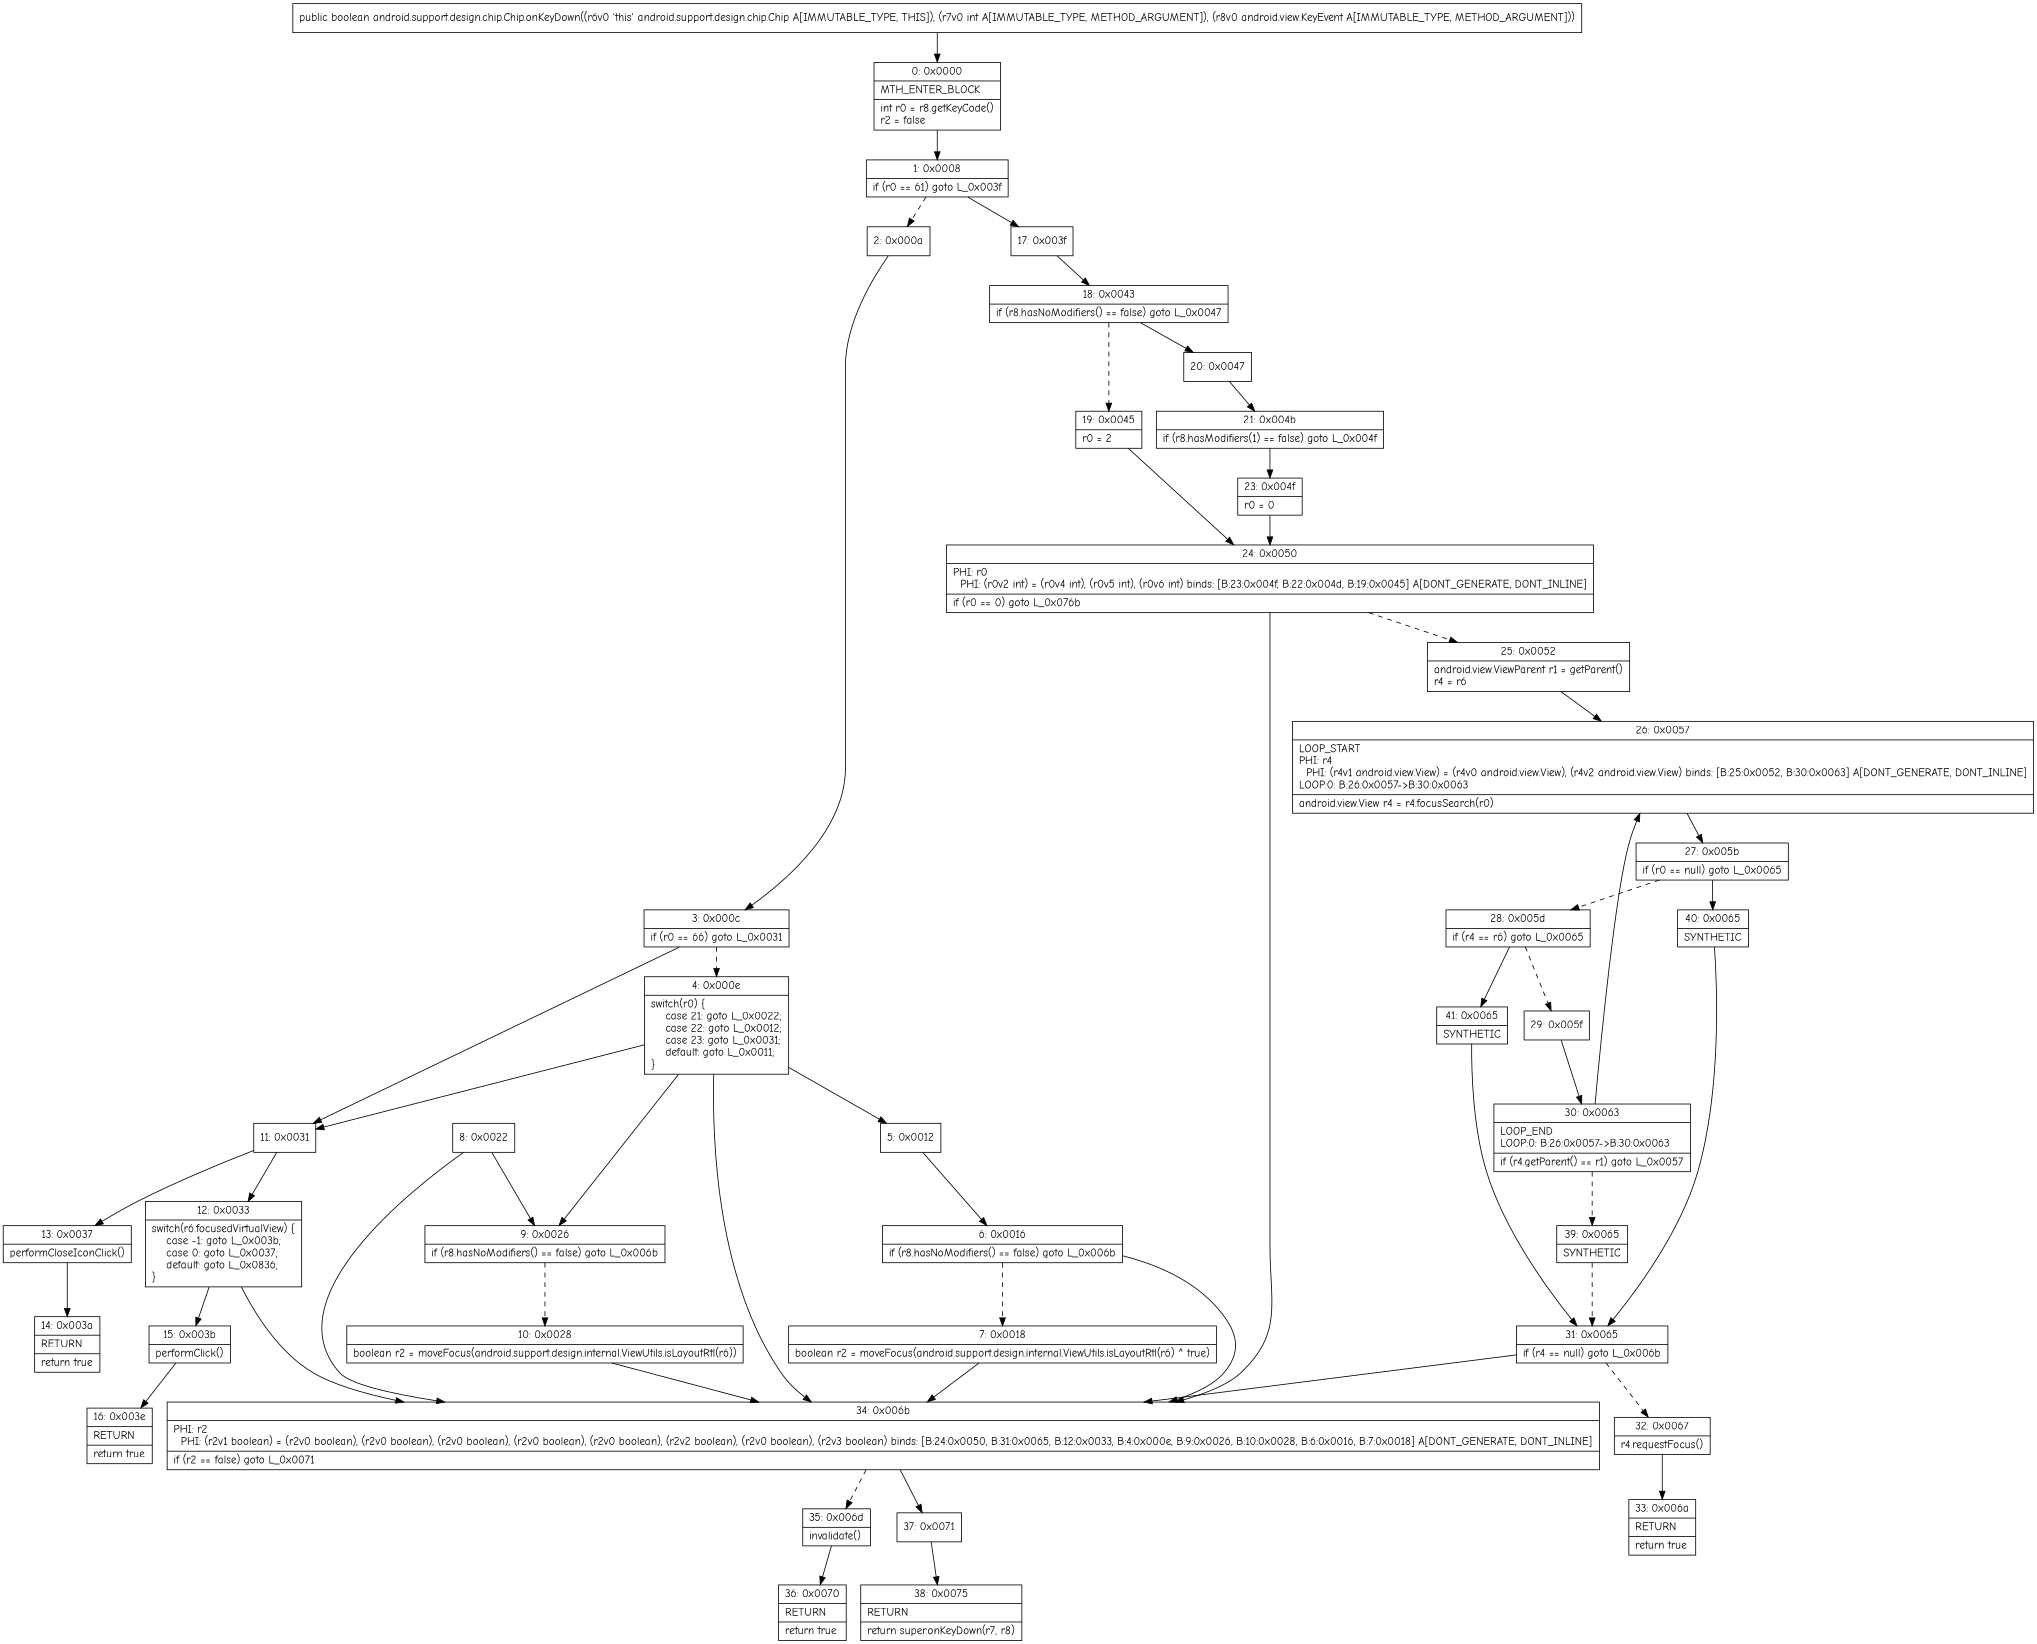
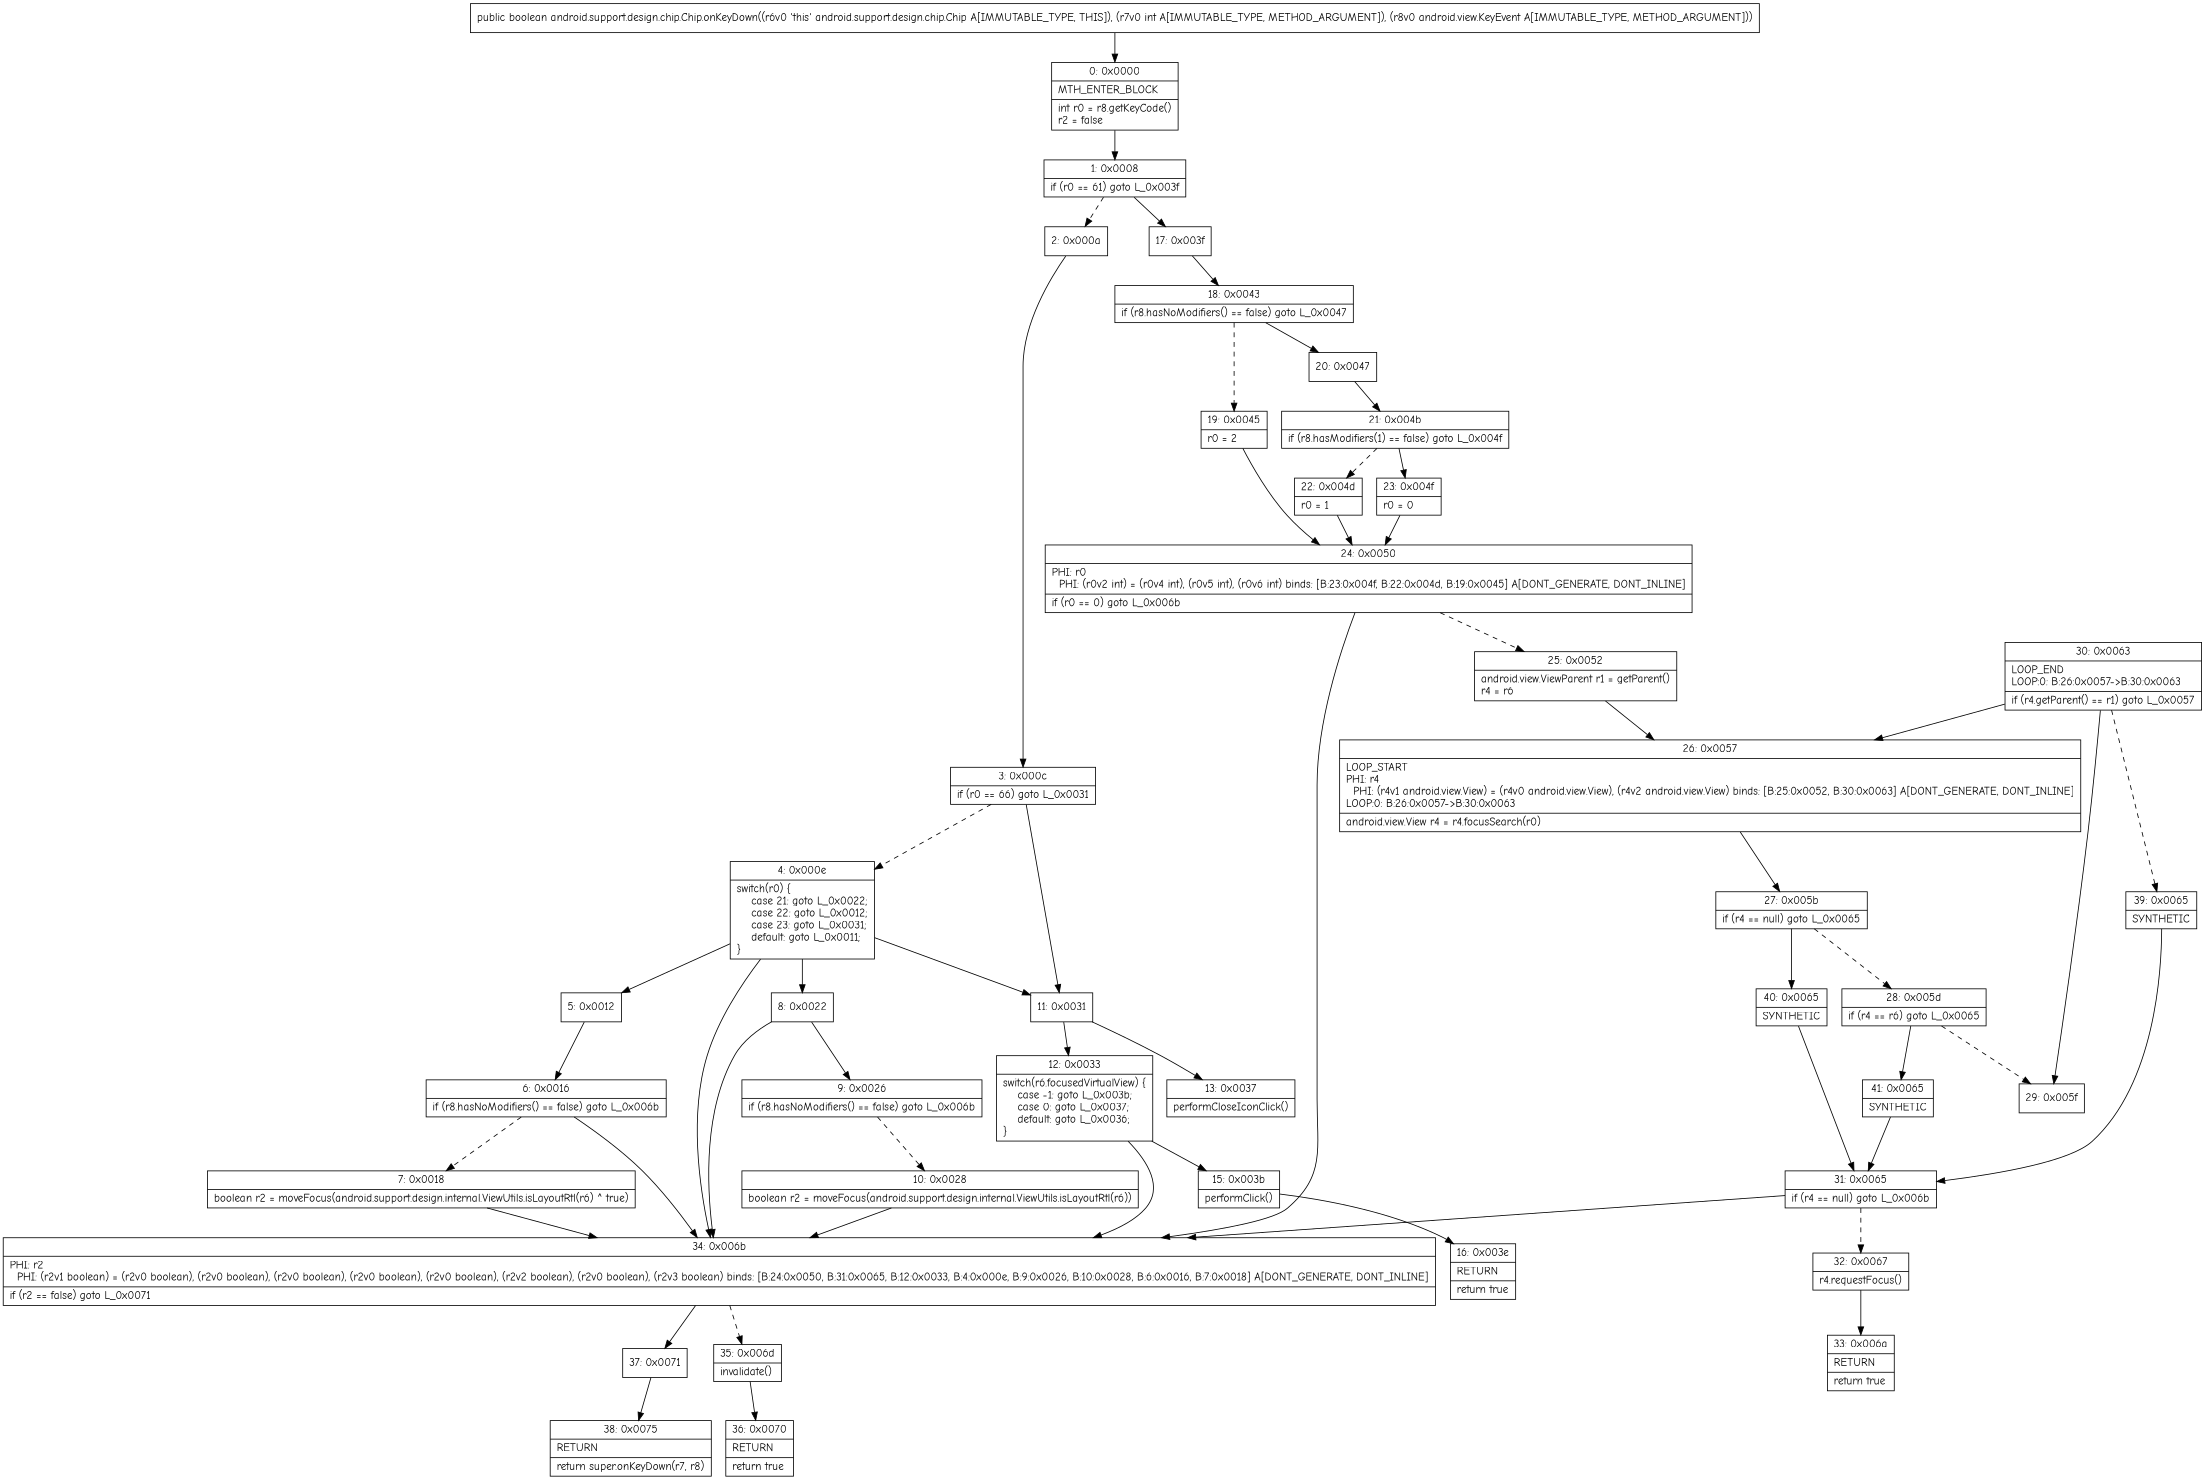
none -> (1328, 497)
(1017, 603) -> (1116, 603)
(1712, 870) -> (1792, 919)
(1570, 1068) -> (2080, 893)
(621, 1147) -> (802, 972)
(215, 1265) -> (1067, 1119)
(1592, 1290) -> (2116, 1112)
(67, 1344) -> none
